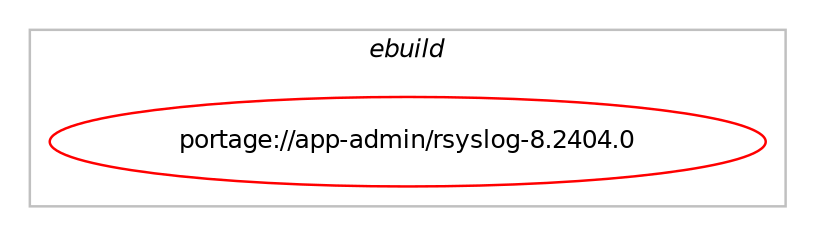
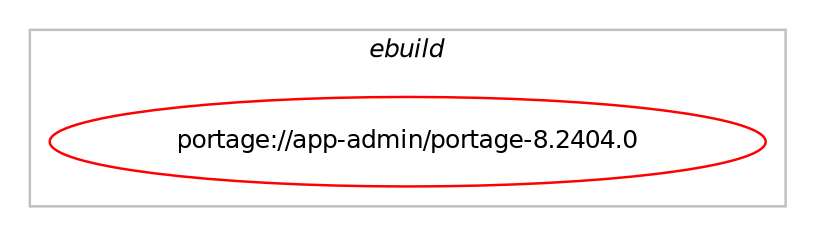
(408, 142) -> (408, 142)
